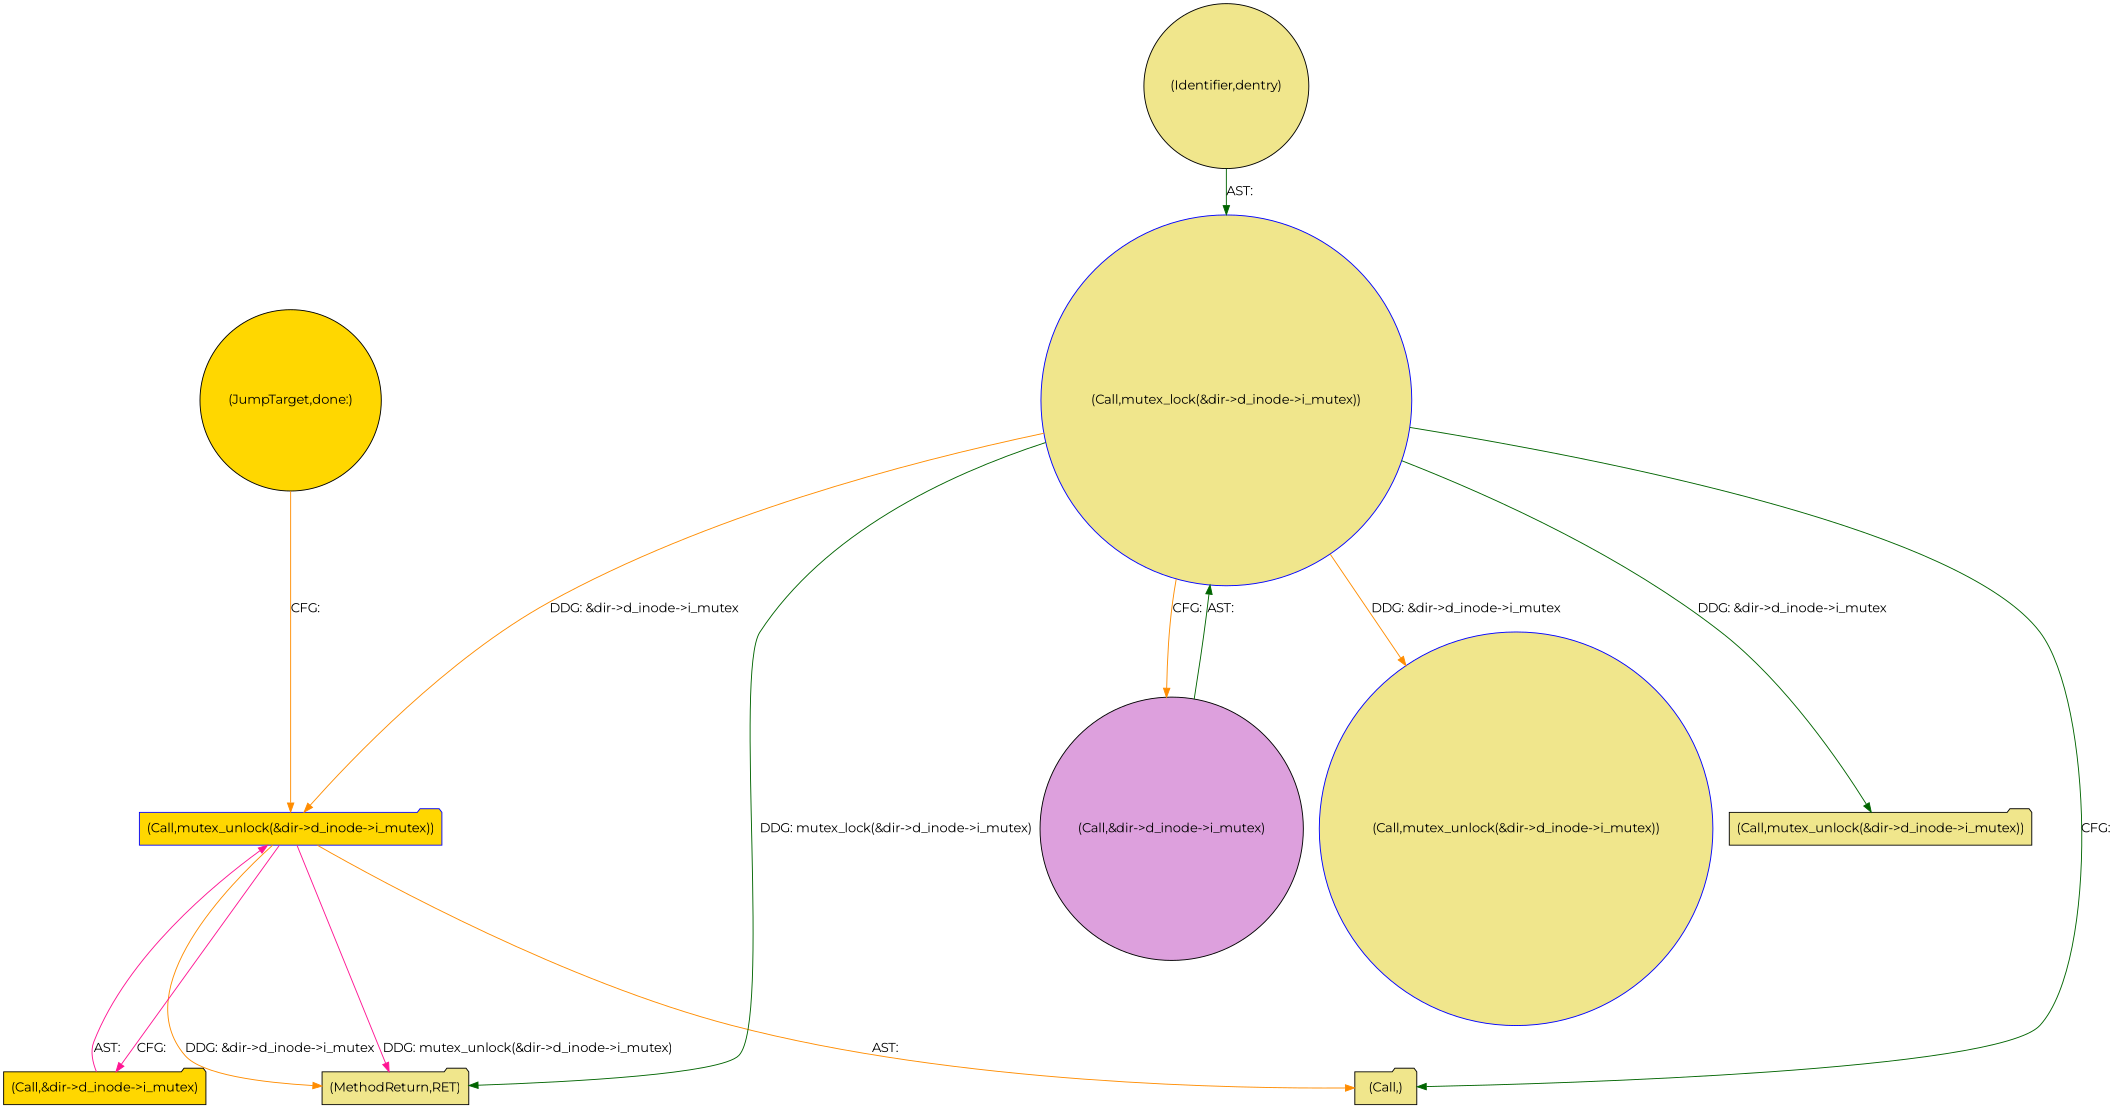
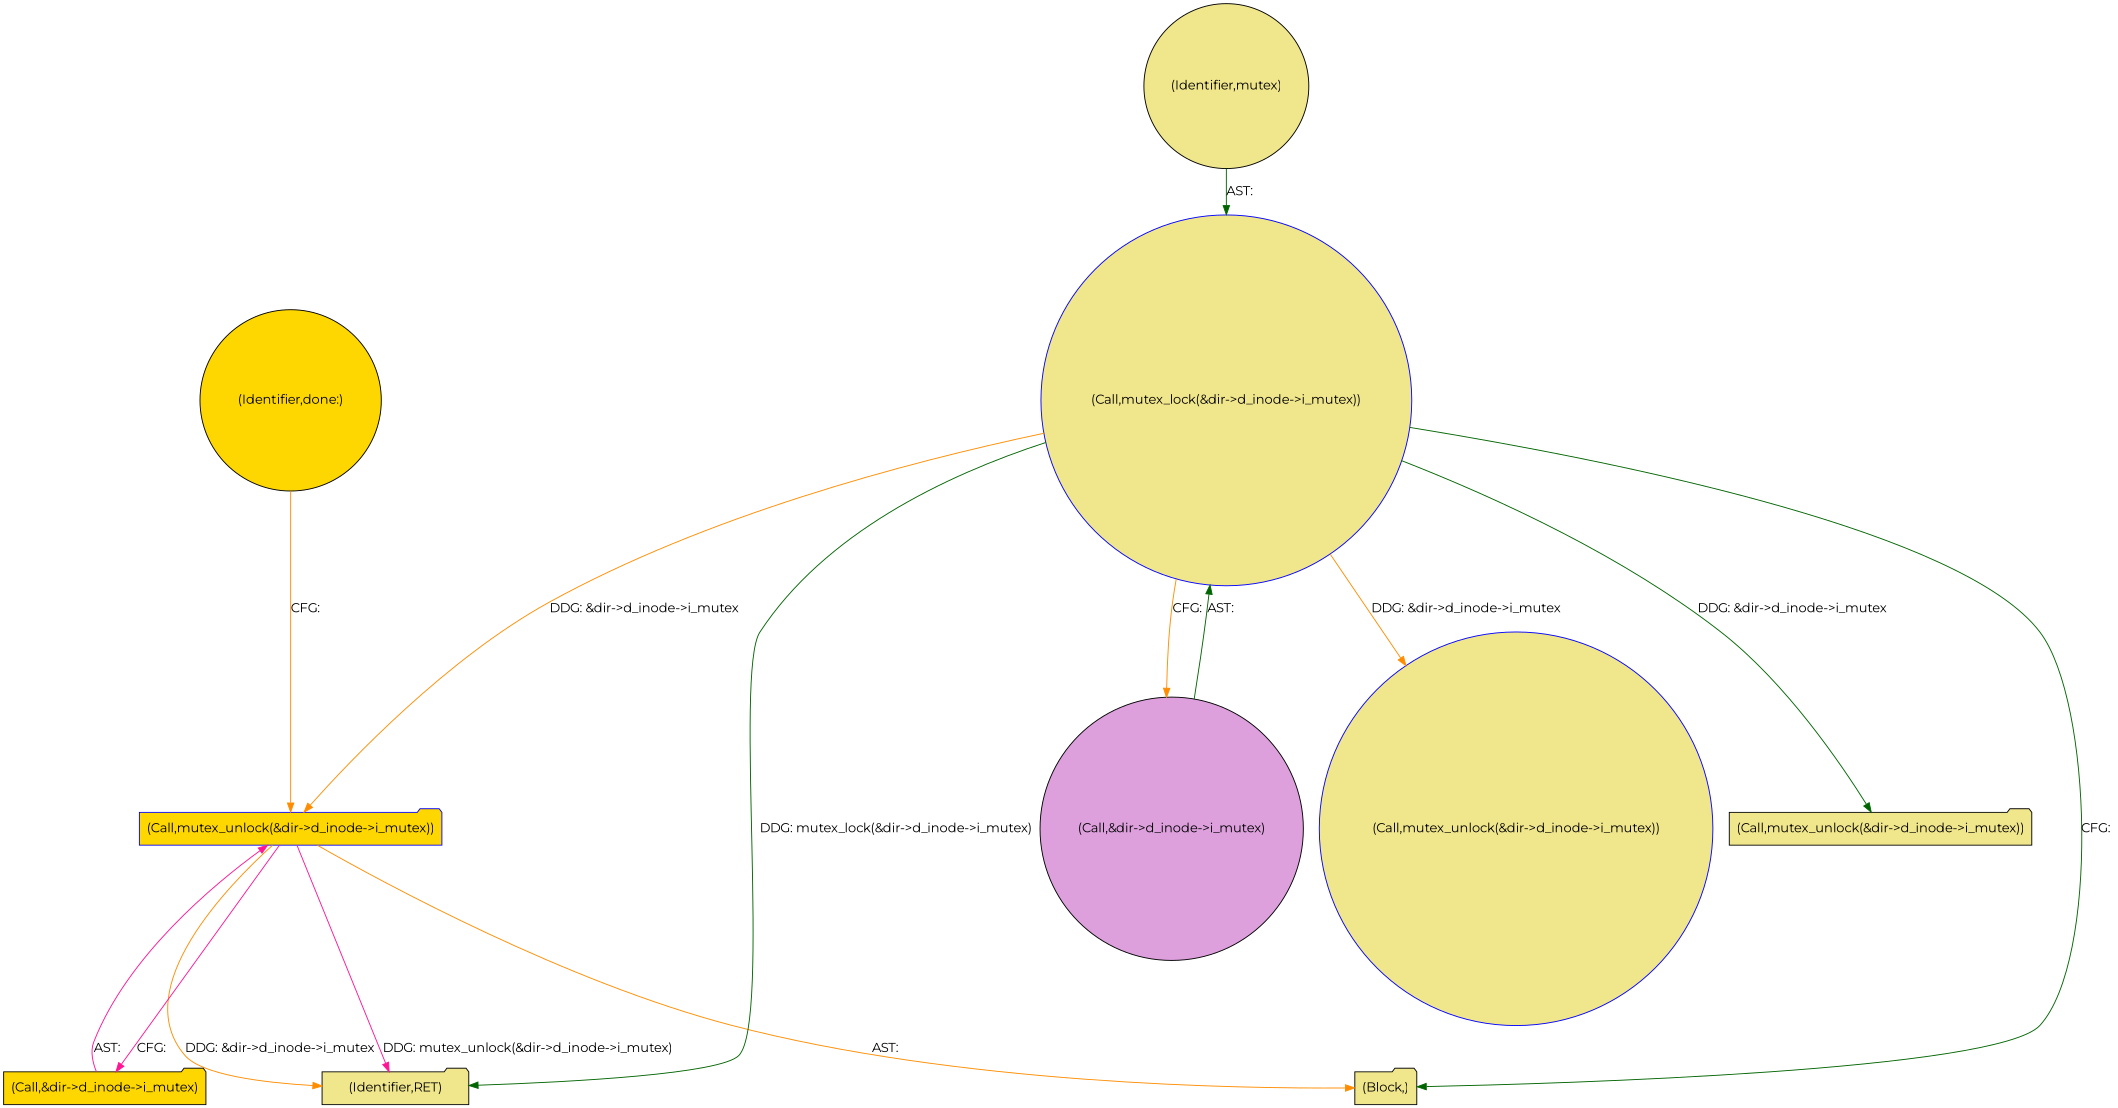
(1226, 86) -> (1226, 86)
(291, 400) -> (291, 400)
(395, 1088) -> (395, 1088)
(1386, 1088) -> (1386, 1088)
